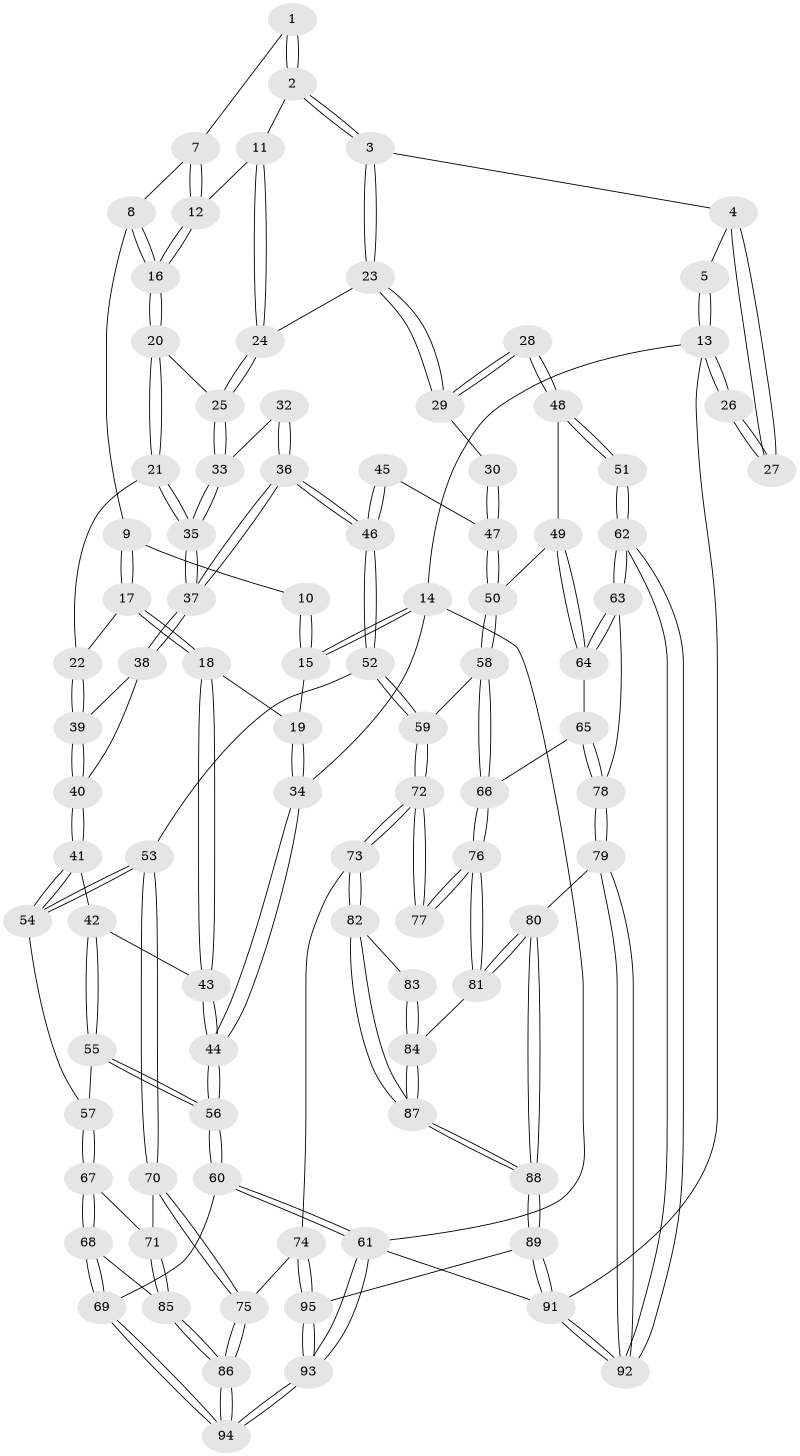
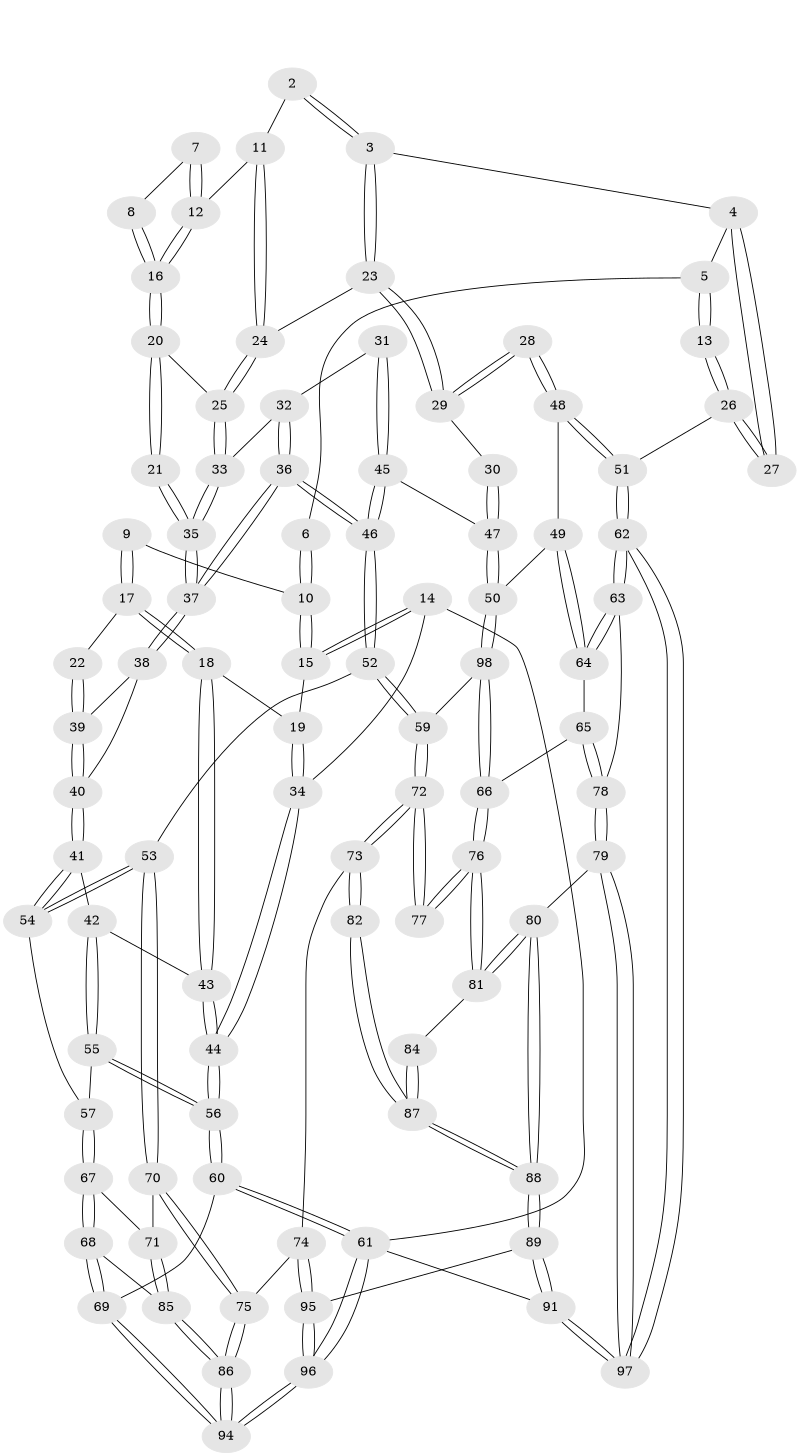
(292, 20) -> none
none -> (383, 342)
(106, 373) -> none
(499, 407) -> none
none -> (676, 438)
none -> (306, 535)
(81, 553) -> none
(485, 664) -> (485, 664)
(717, 858) -> none
(412, 986) -> none
(309, 1372) -> (309, 1372)
(625, 1372) -> (625, 1372)
